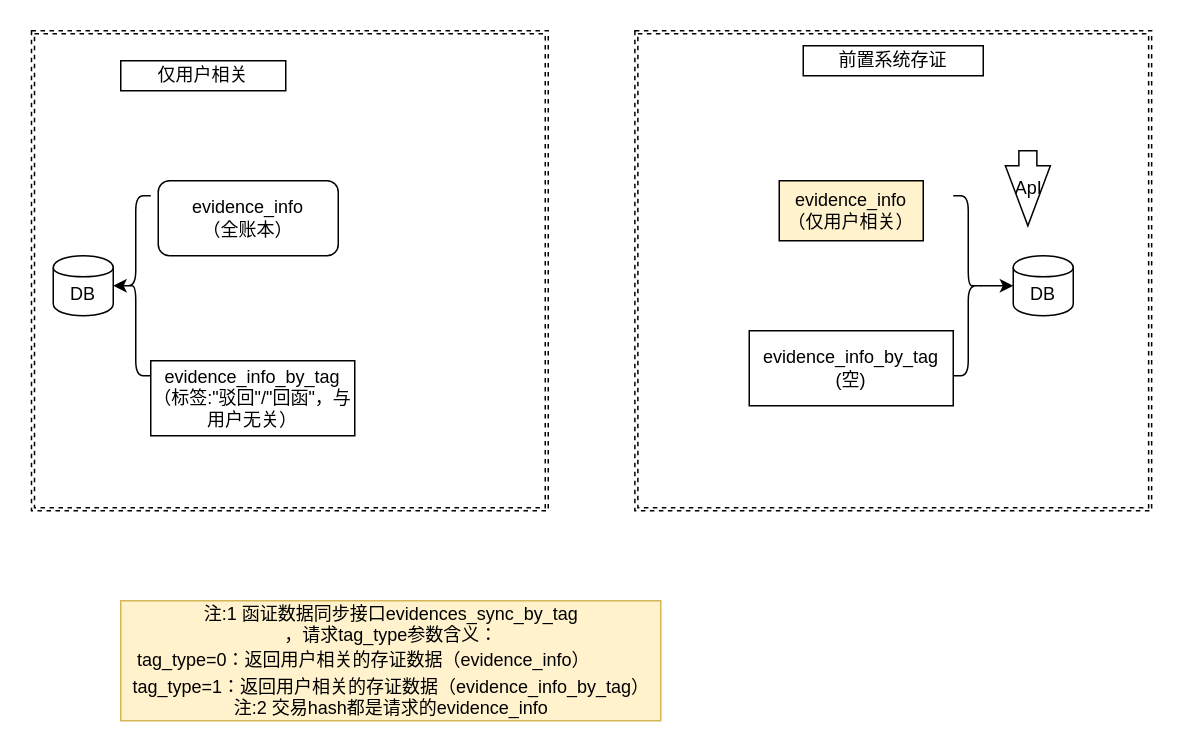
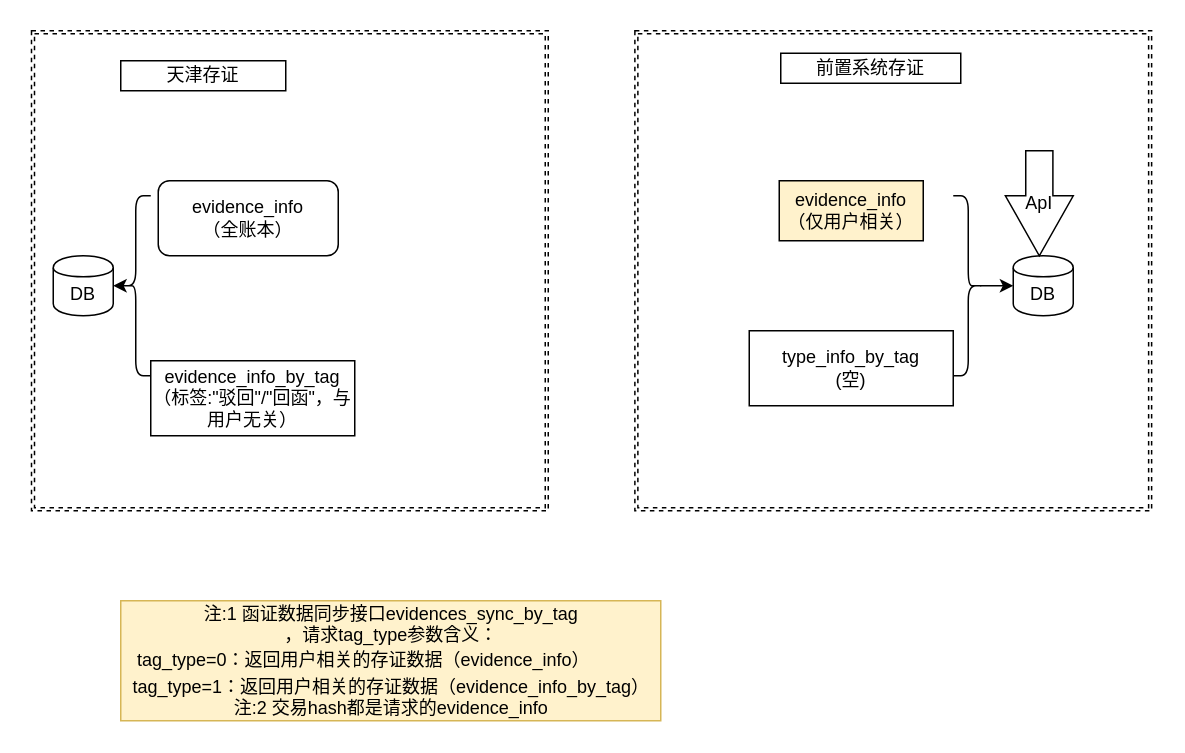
(893, 61) -> (871, 68)
(203, 76) -> (203, 76)
(1028, 188) -> (1039, 203)
(851, 368) -> (851, 368)
